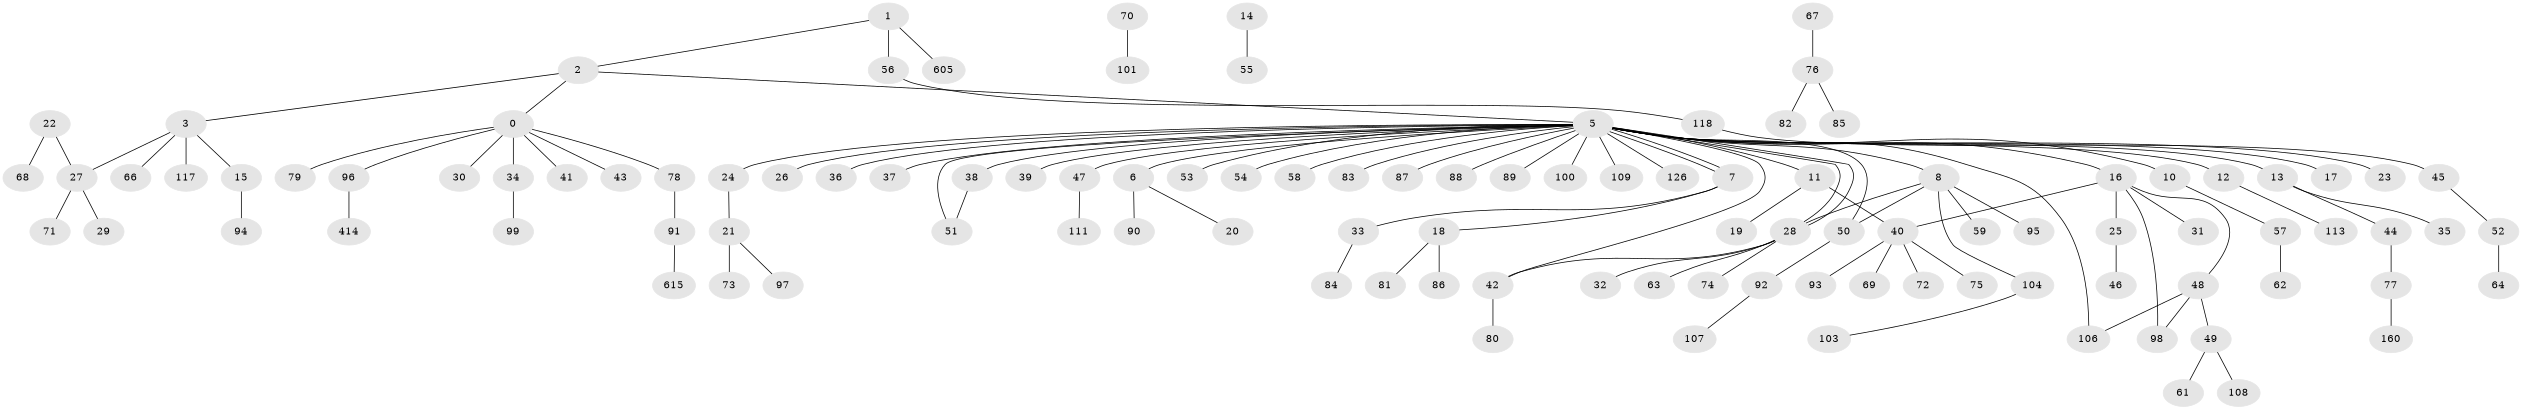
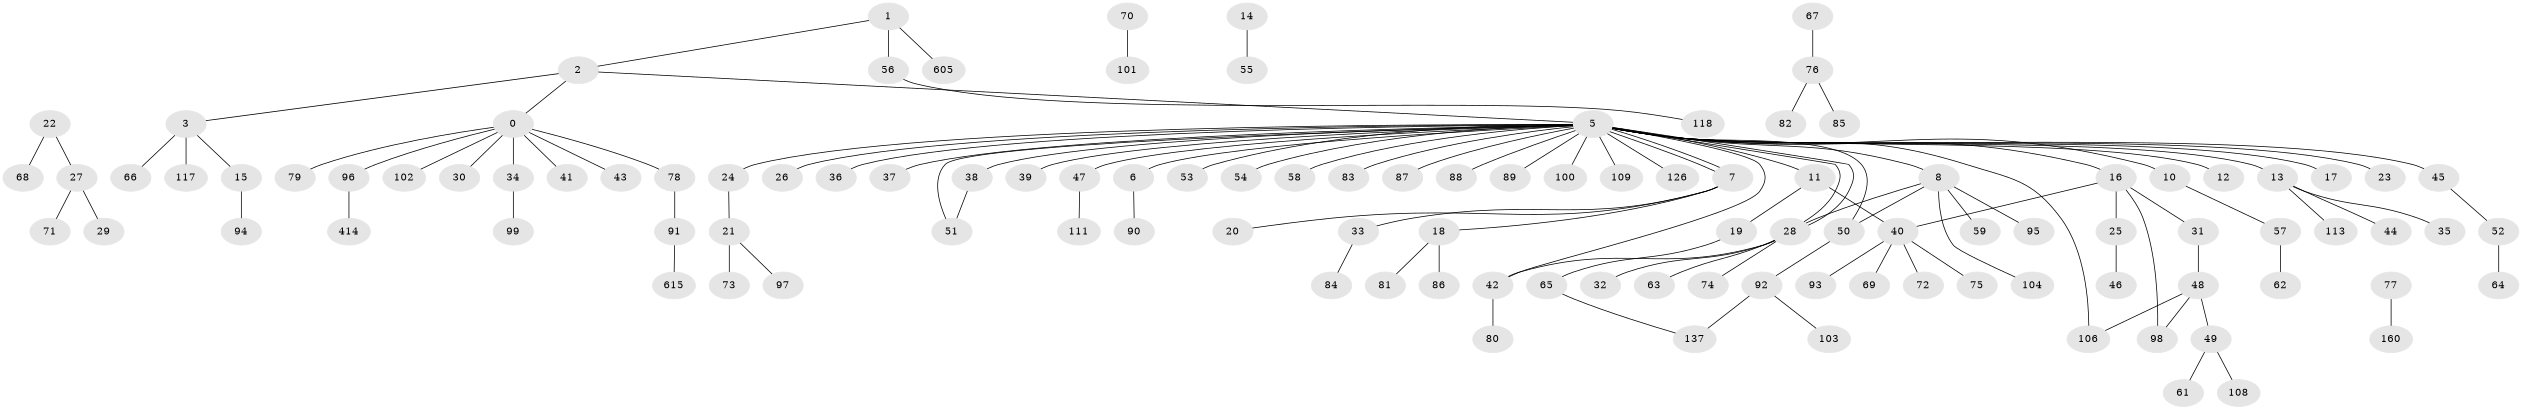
(2074, 145) -> (2019, 142)
(132, 151) -> none
none -> (404, 178)
(1183, 205) -> (1521, 214)
(2211, 205) -> (2198, 259)
(2279, 205) -> (2306, 205)
(2391, 259) -> none
none -> (1547, 285)
(1934, 318) -> (1795, 312)
(1695, 339) -> (1695, 339)
